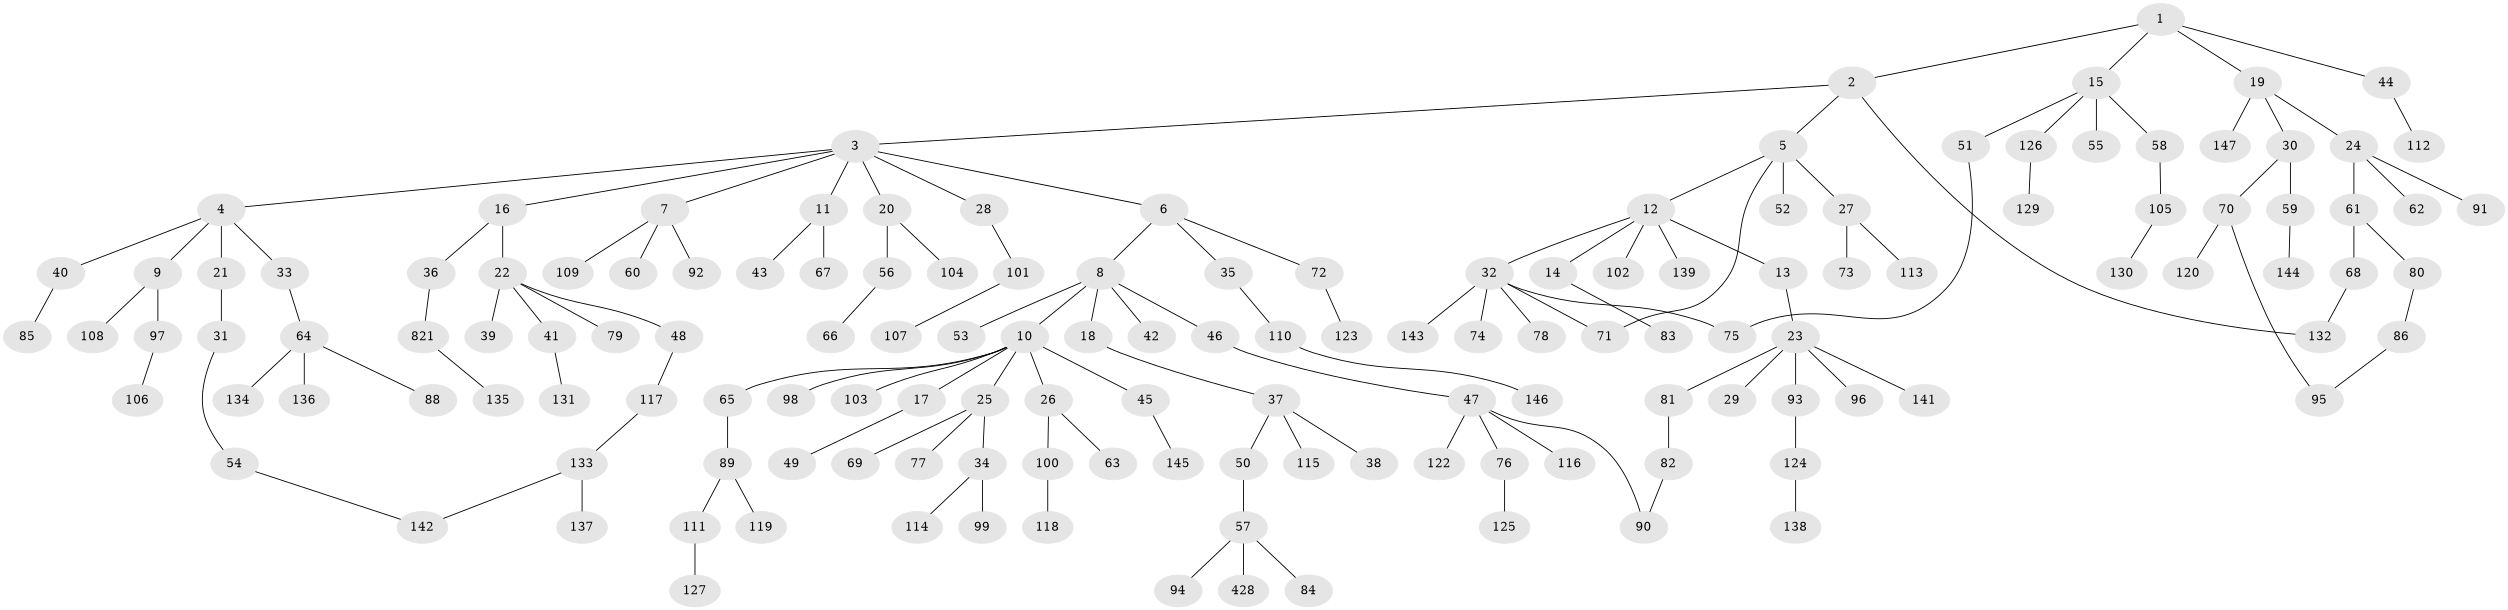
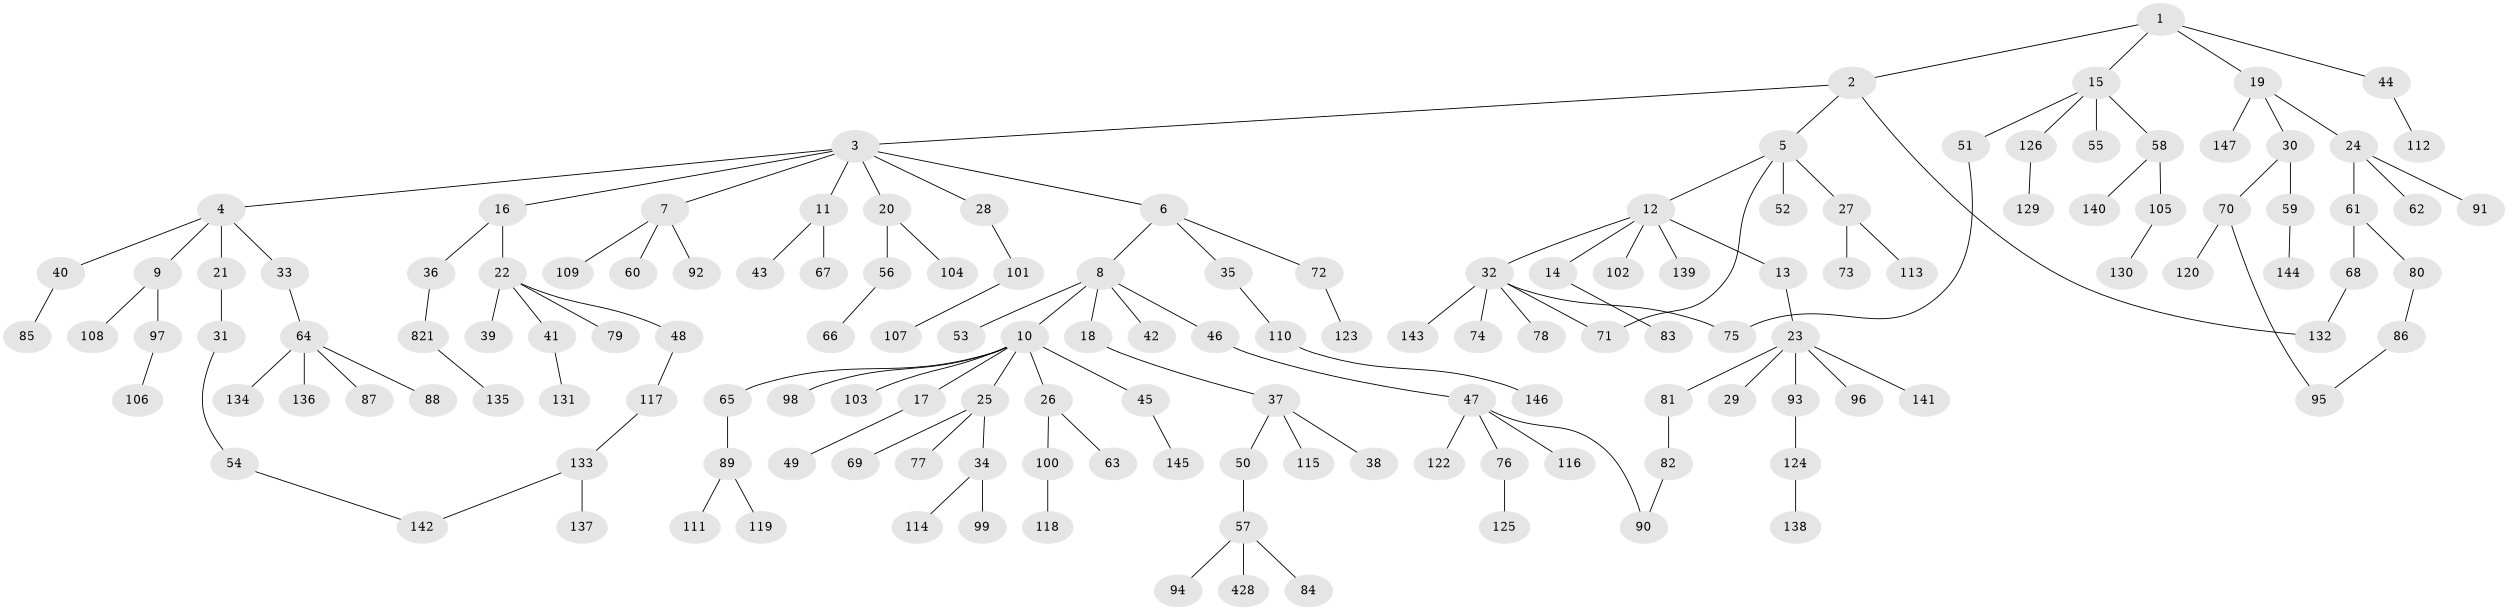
none -> (2095, 210)
none -> (370, 400)
(695, 591) -> none
